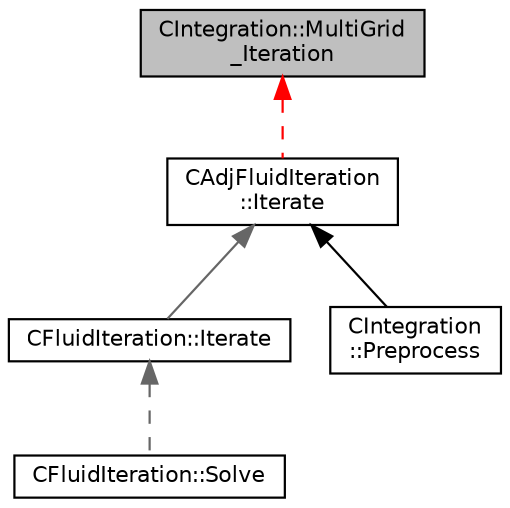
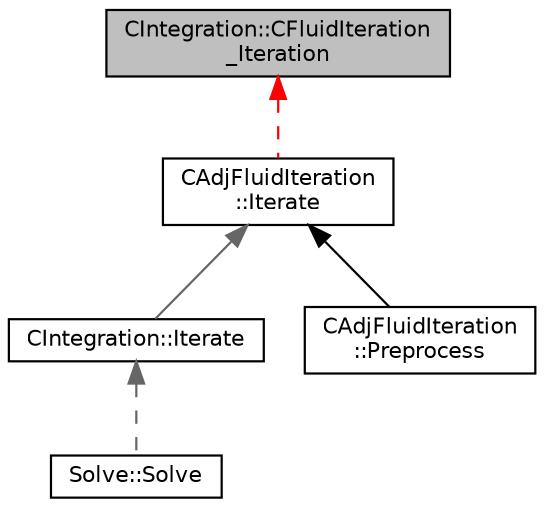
(283, 43) -> (278, 43)
(150, 340) -> (136, 340)
(416, 340) -> (420, 340)
(150, 477) -> (136, 477)
